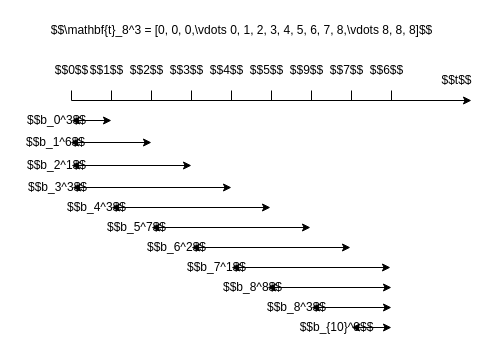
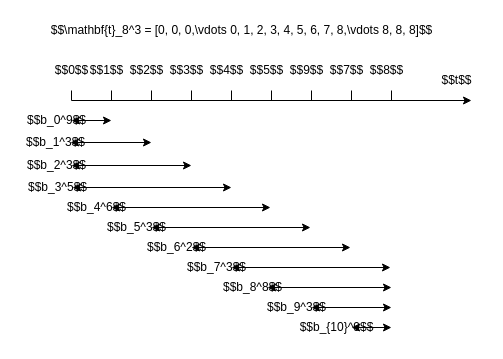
(387, 71) -> (387, 71)
(57, 121) -> (57, 121)
(56, 143) -> (56, 143)
(57, 166) -> (57, 166)
(58, 188) -> (58, 188)
(97, 208) -> (97, 208)
(137, 228) -> (137, 228)
(217, 268) -> (217, 268)
(297, 308) -> (297, 308)
